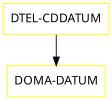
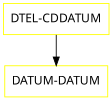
(56, 81) -> (56, 81)
